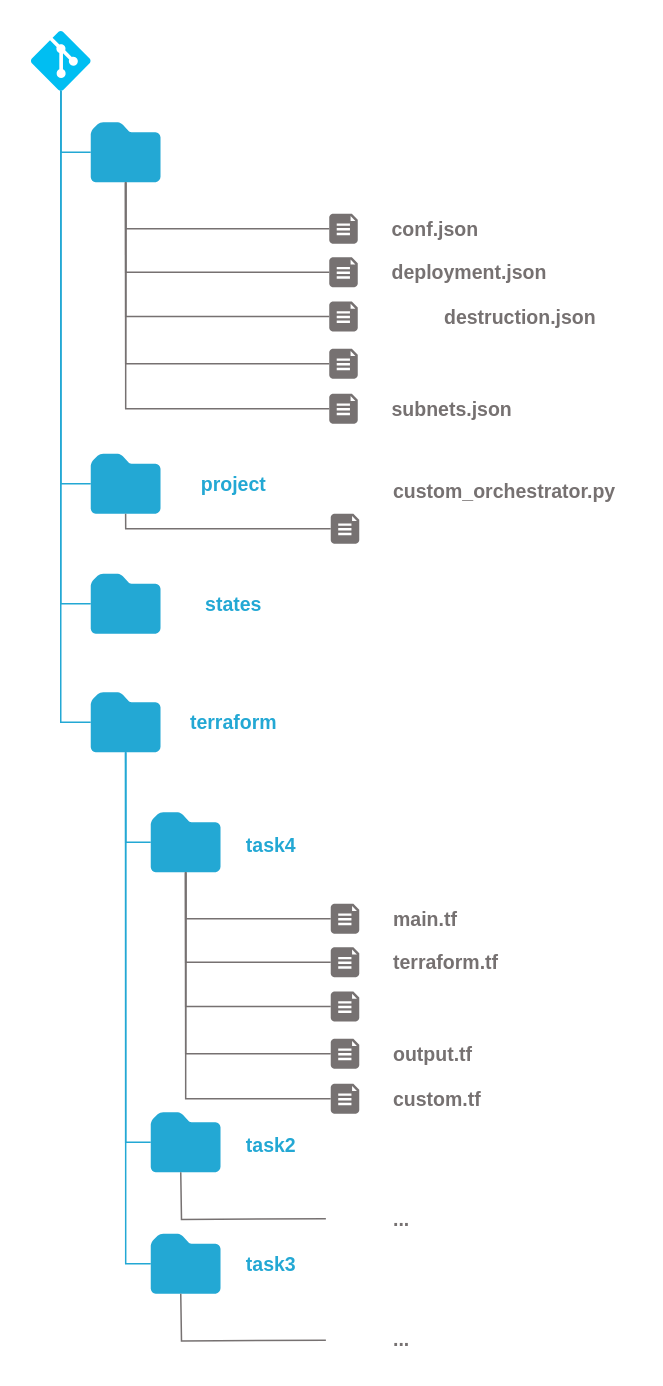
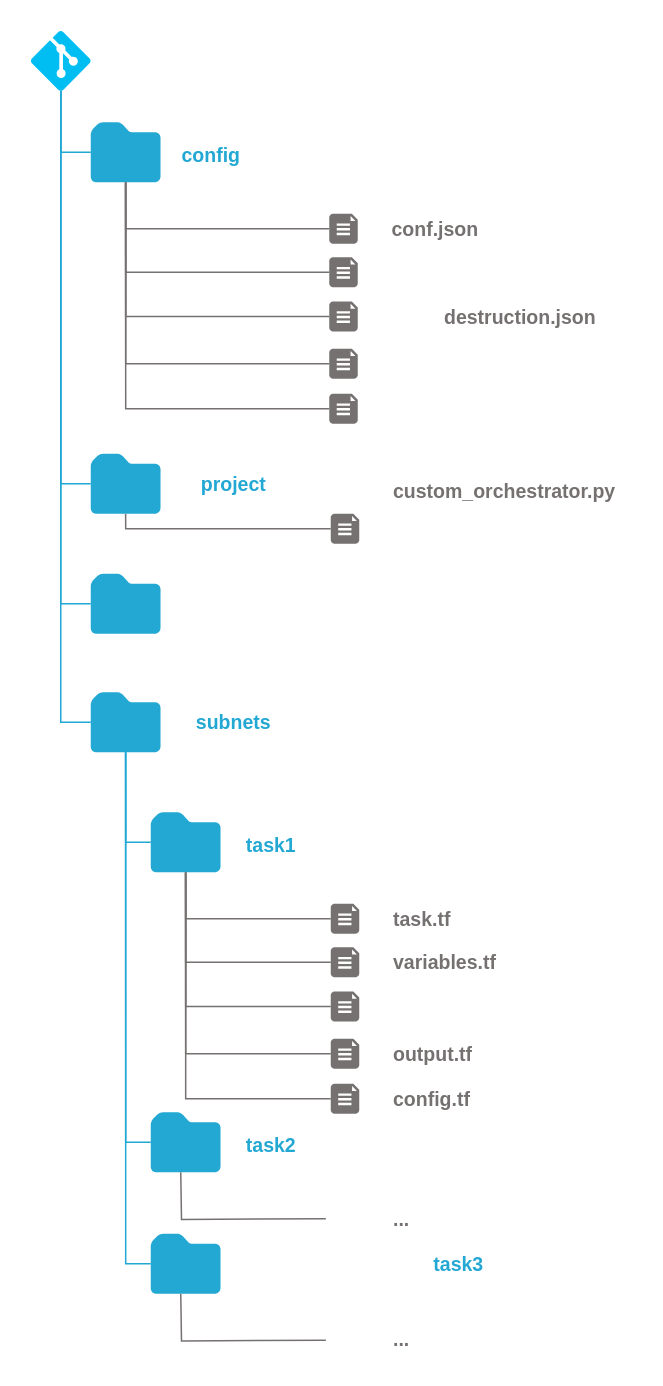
none -> (211, 155)
(479, 272) -> none
(464, 409) -> none
(233, 604) -> none
(234, 722) -> (234, 722)
(272, 845) -> (272, 845)
(427, 919) -> (429, 919)
(457, 962) -> (452, 962)
(440, 1099) -> (438, 1099)
(271, 1264) -> (458, 1264)
